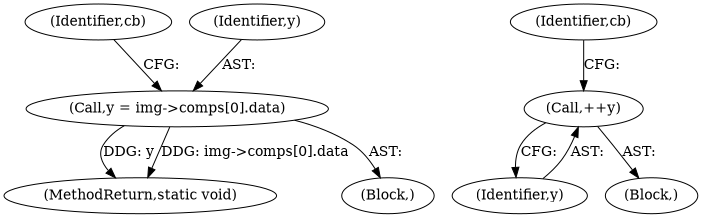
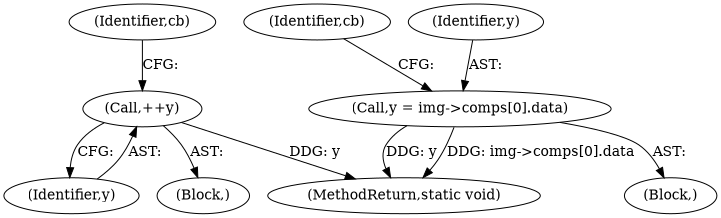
none -> (264, 149)
